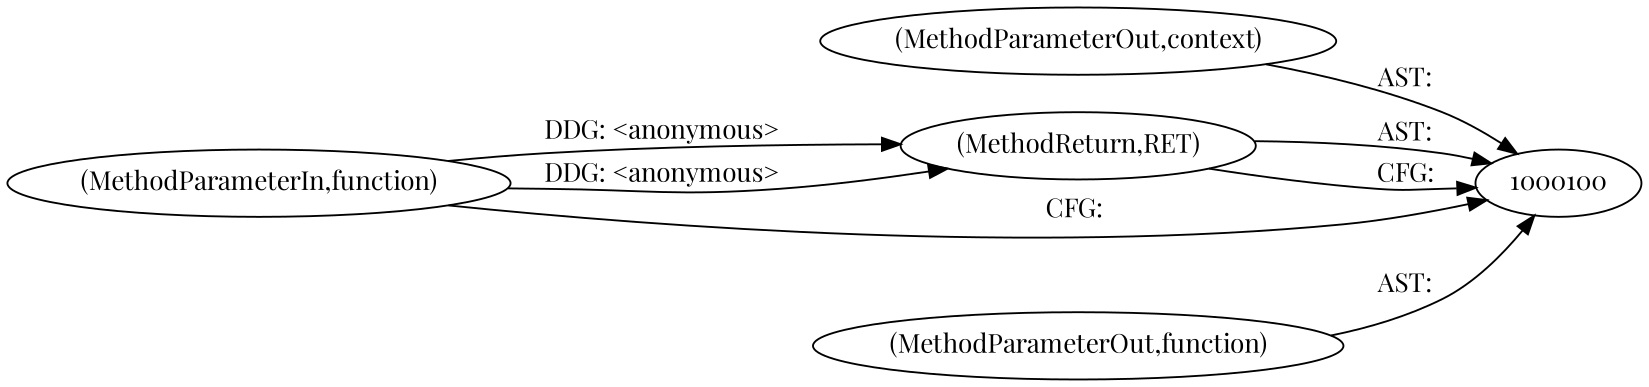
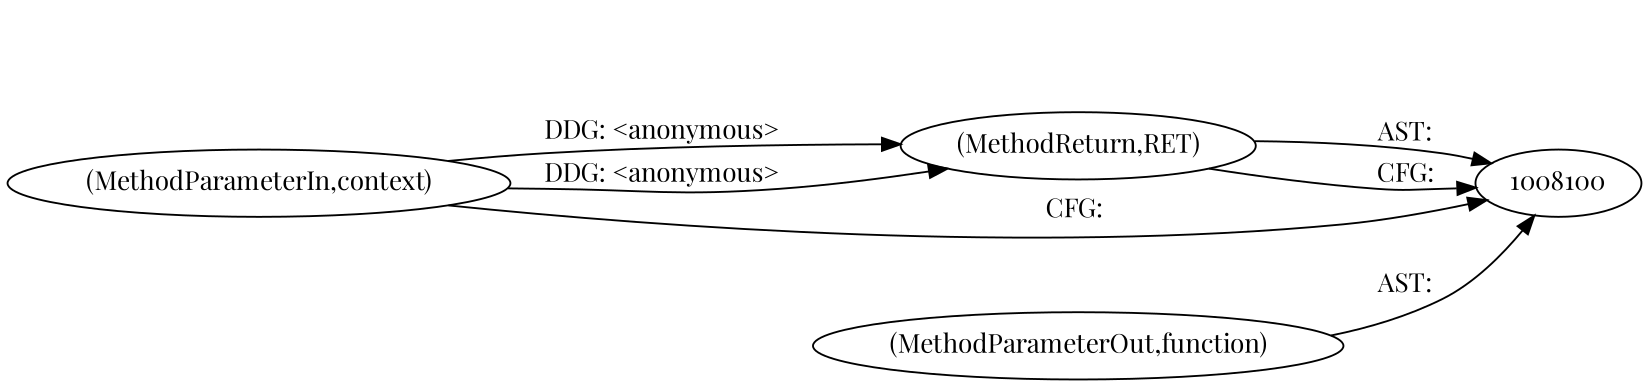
(1078, 41) -> none
(259, 183) -> (259, 183)
(1558, 183) -> (1558, 183)
